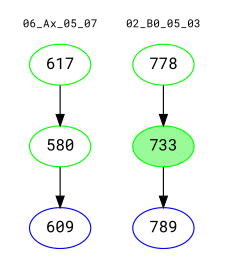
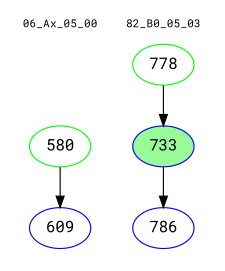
(61, 24) -> (61, 24)
(164, 24) -> (164, 24)
(60, 65) -> none
(163, 146) -> (163, 146)
(163, 228) -> (163, 228)
